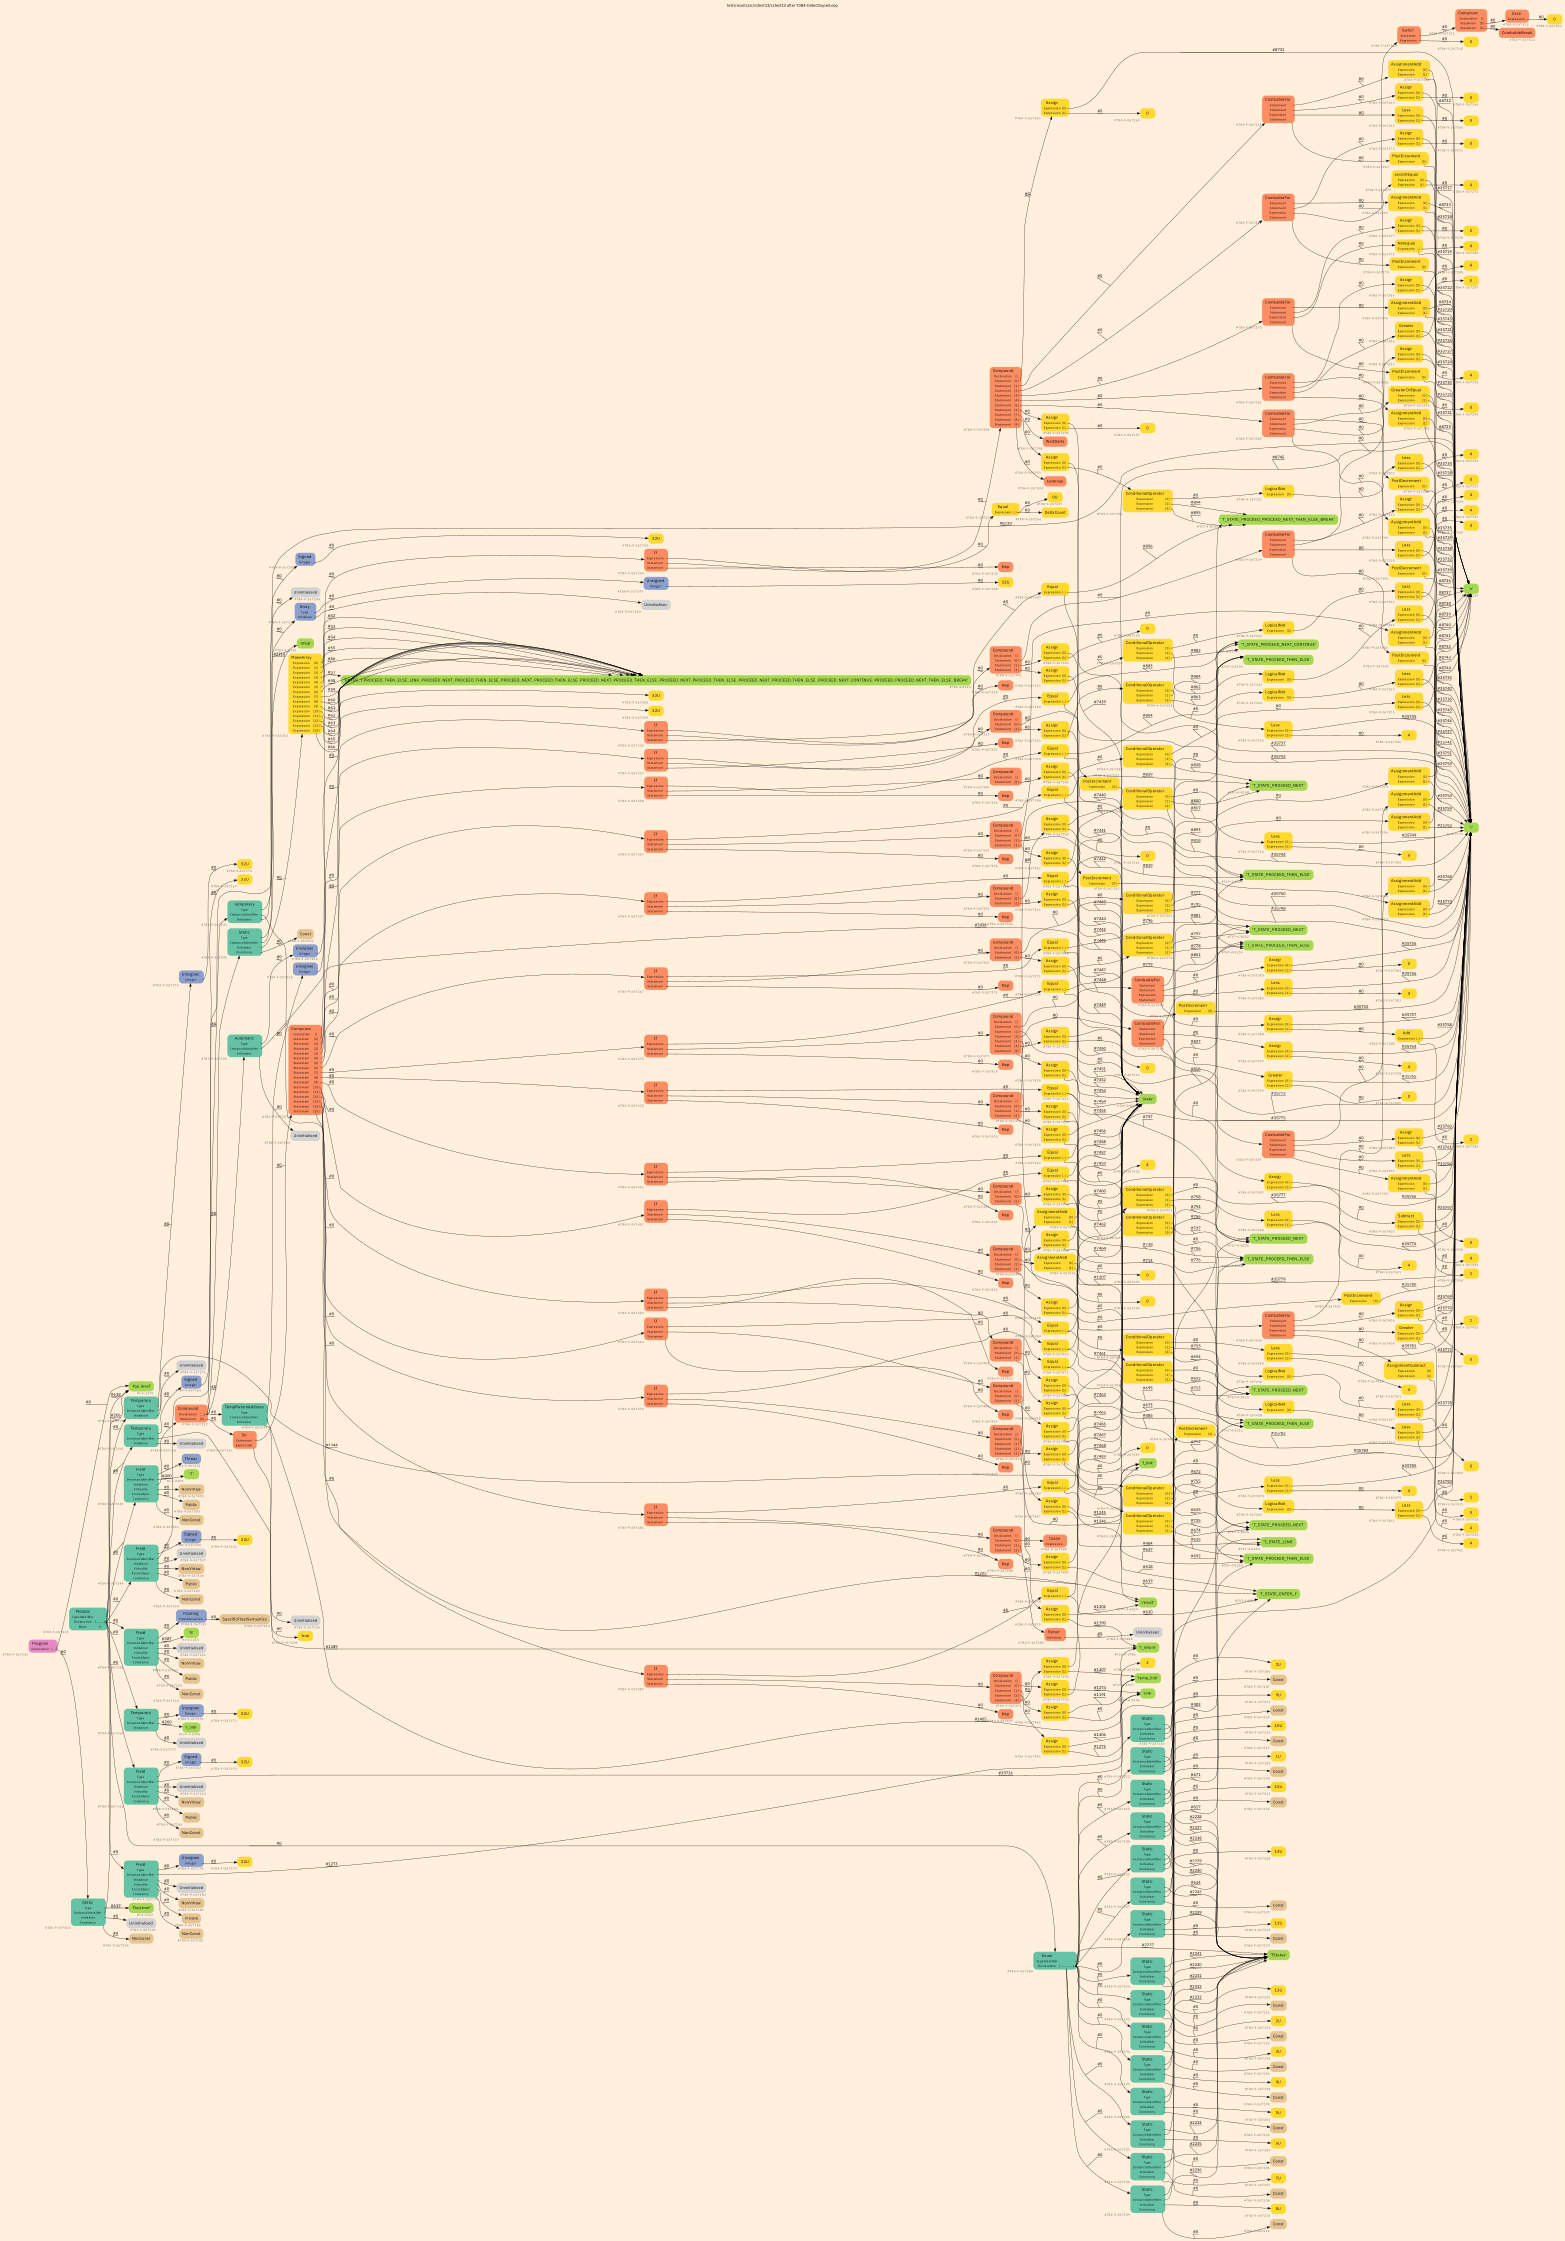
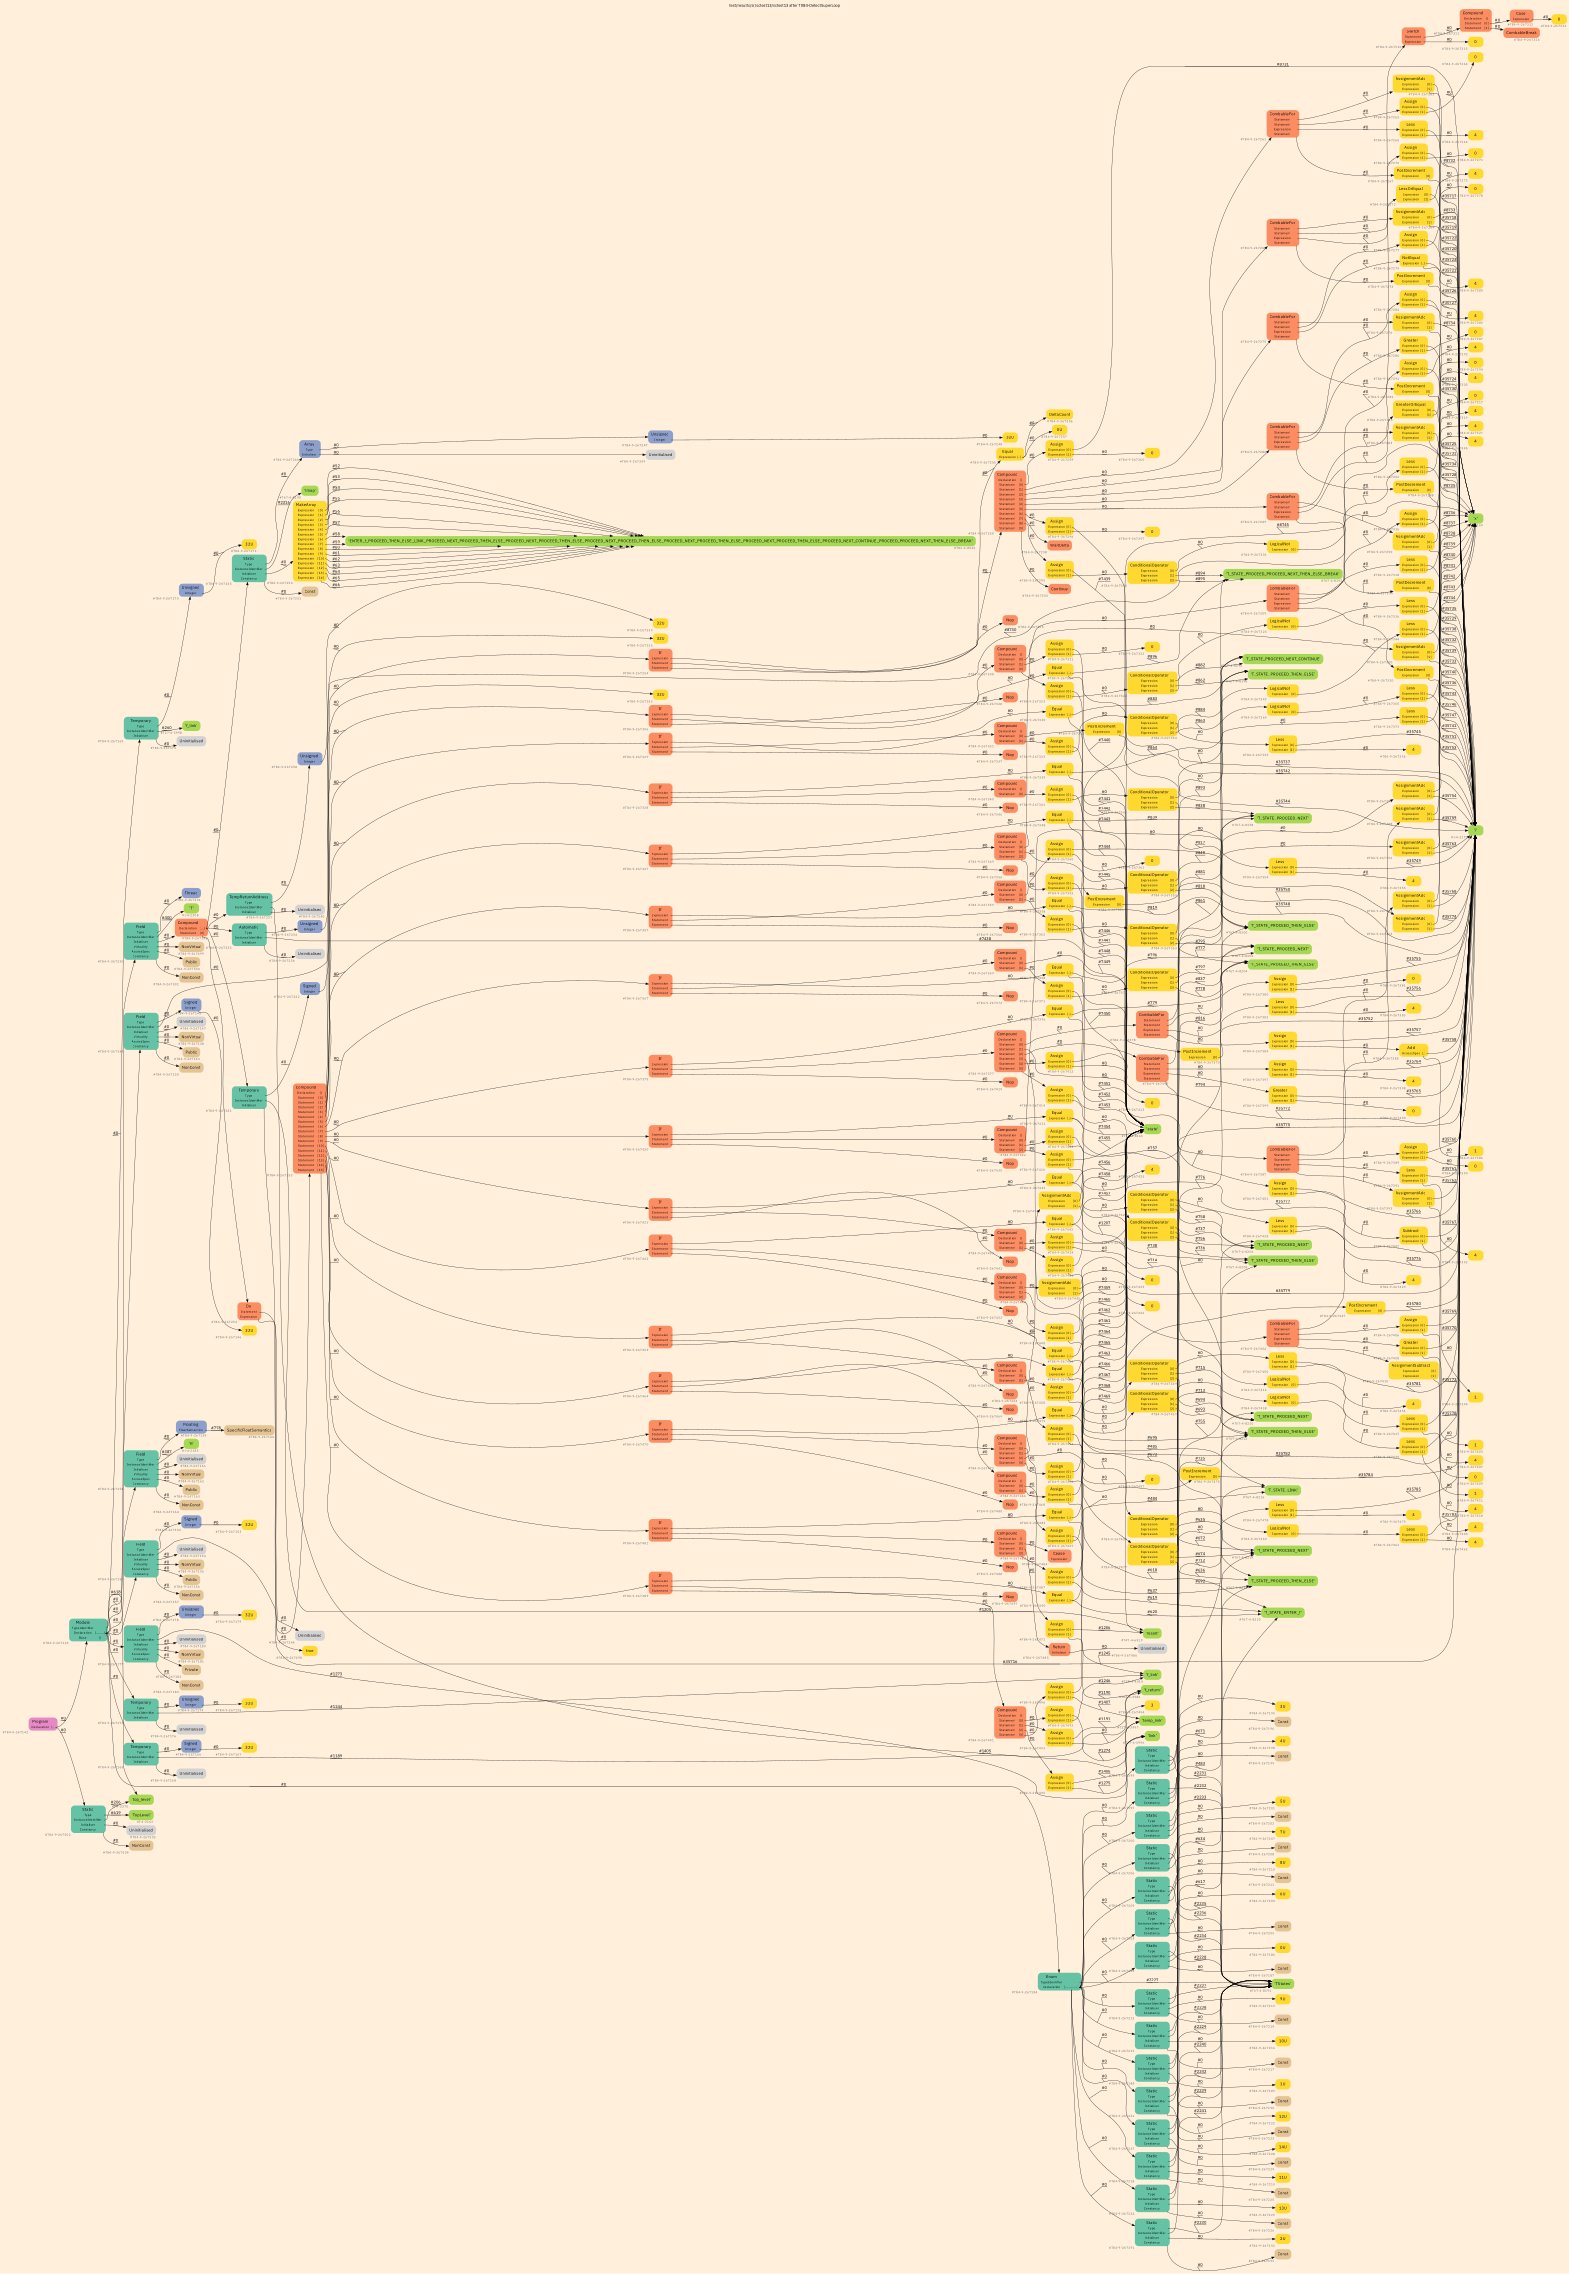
(1445, 319) -> (1449, 260)
(1407, 1038) -> (1411, 1053)
(86, 1513) -> (78, 1689)
(214, 1617) -> (216, 1428)
